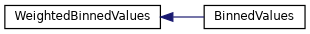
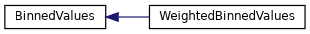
(189, 17) -> (134, 17)
